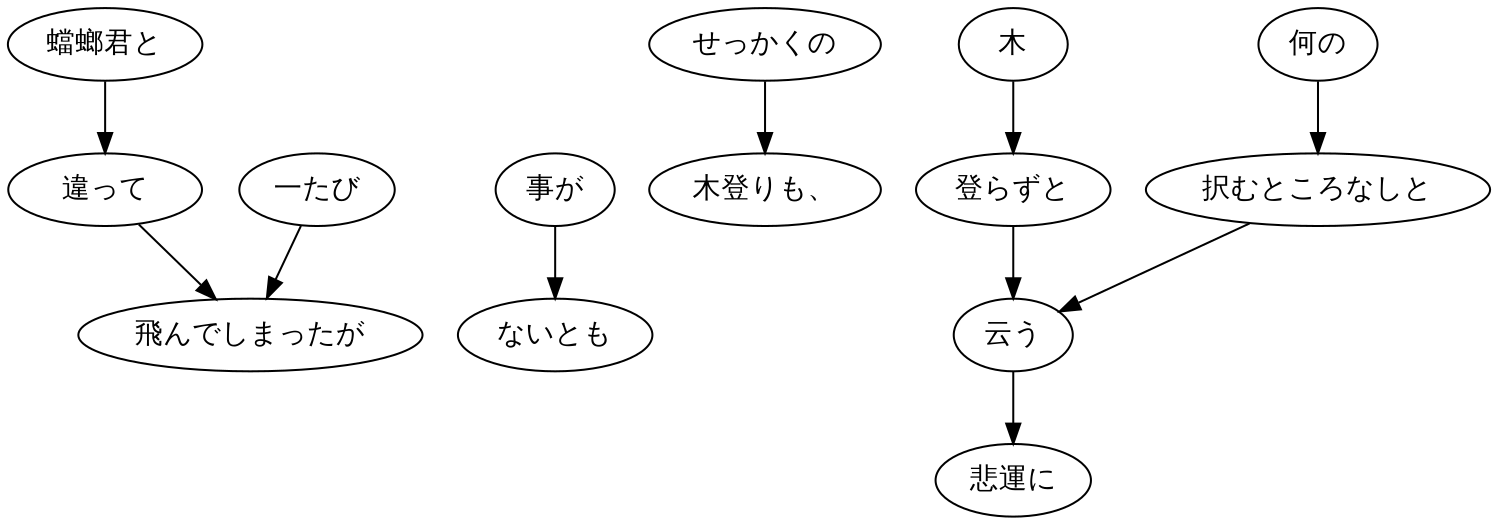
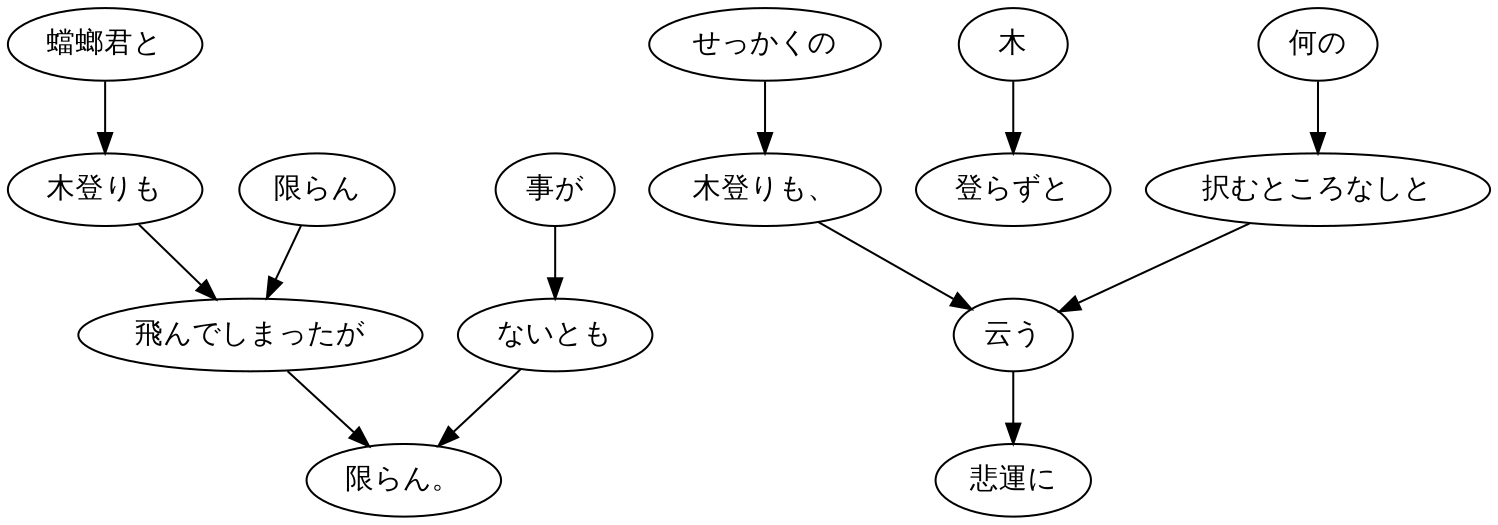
(105, 190) -> (105, 190)
(317, 190) -> (317, 190)
(1013, 252) -> (886, 261)
none -> (404, 480)
